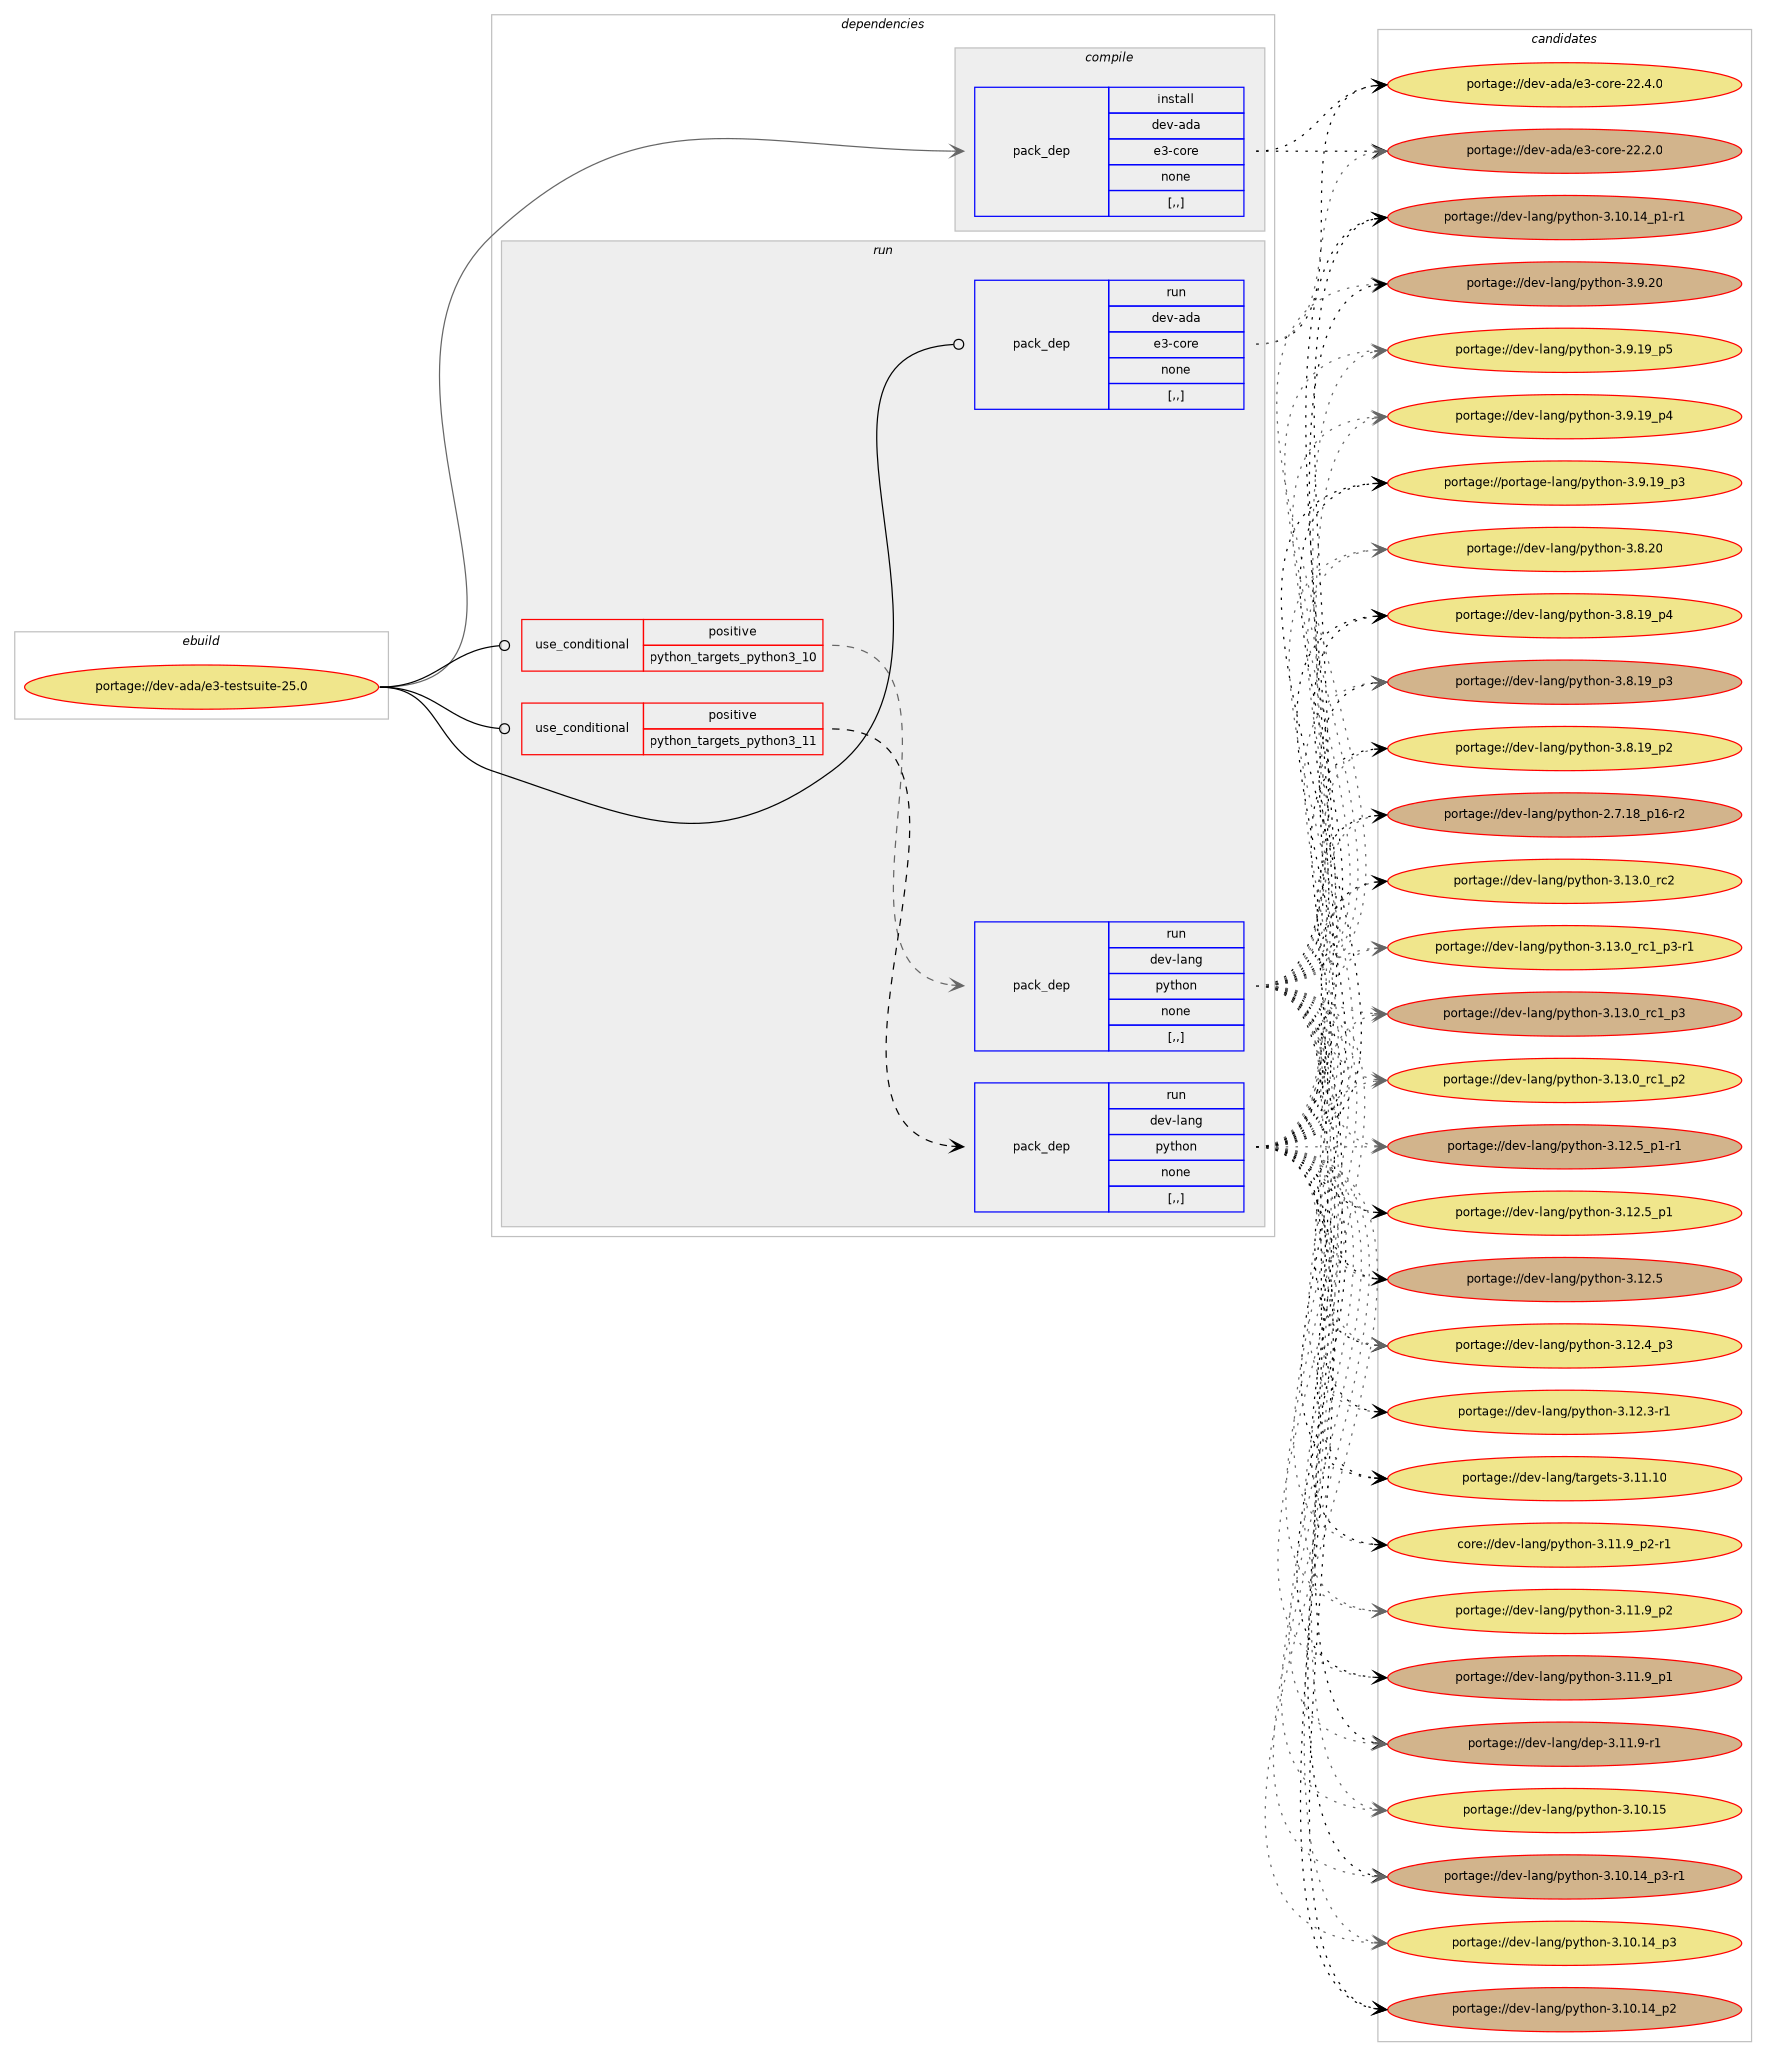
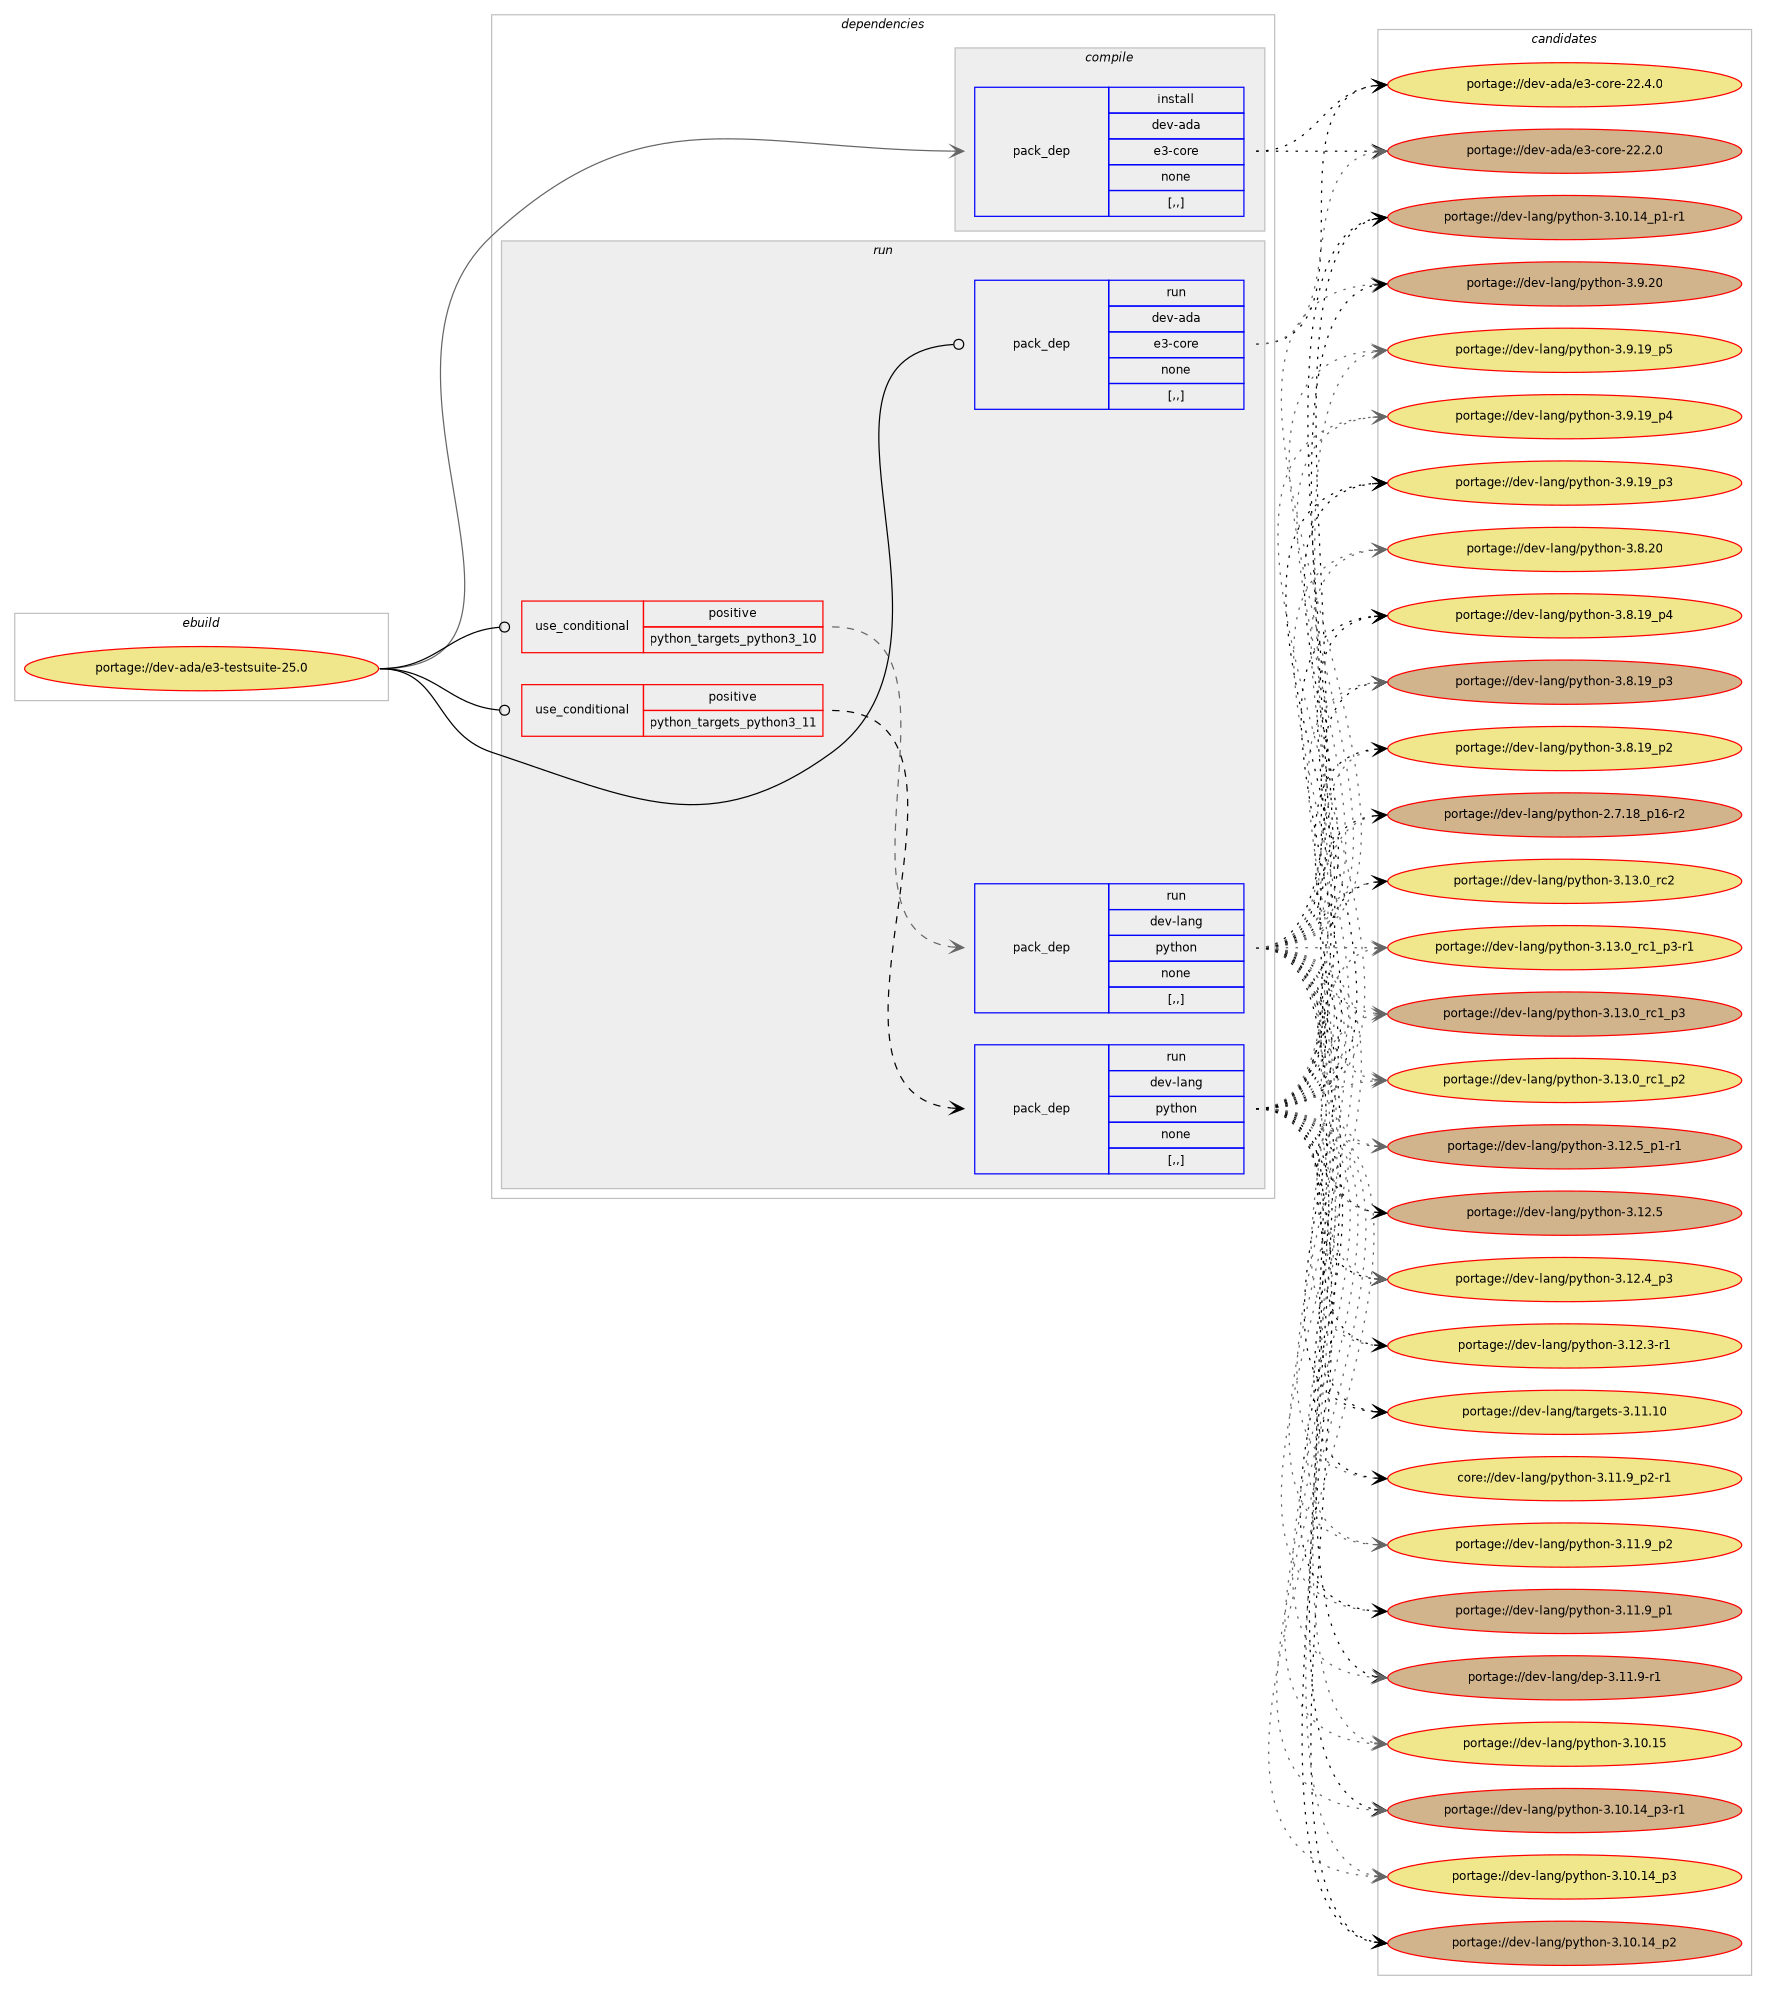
(1565, 483) -> (1565, 483)
(1565, 1213) -> none
